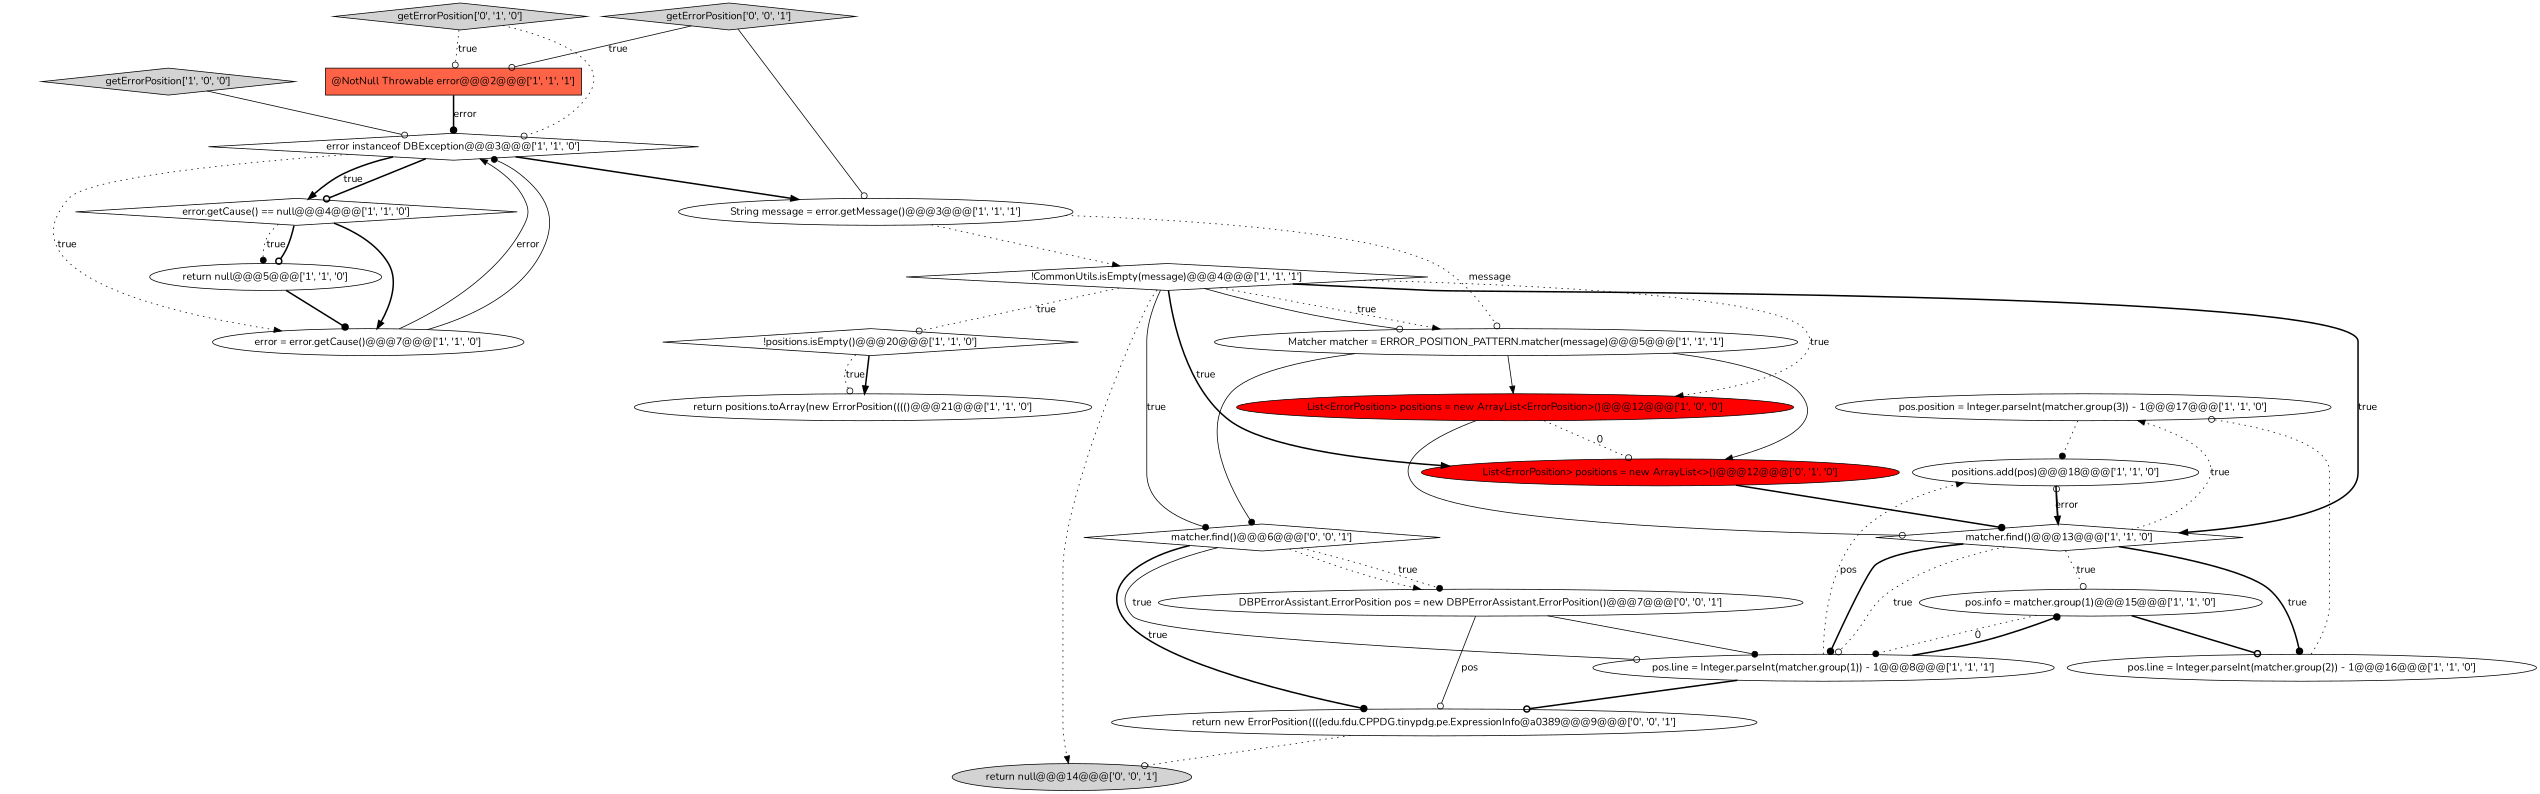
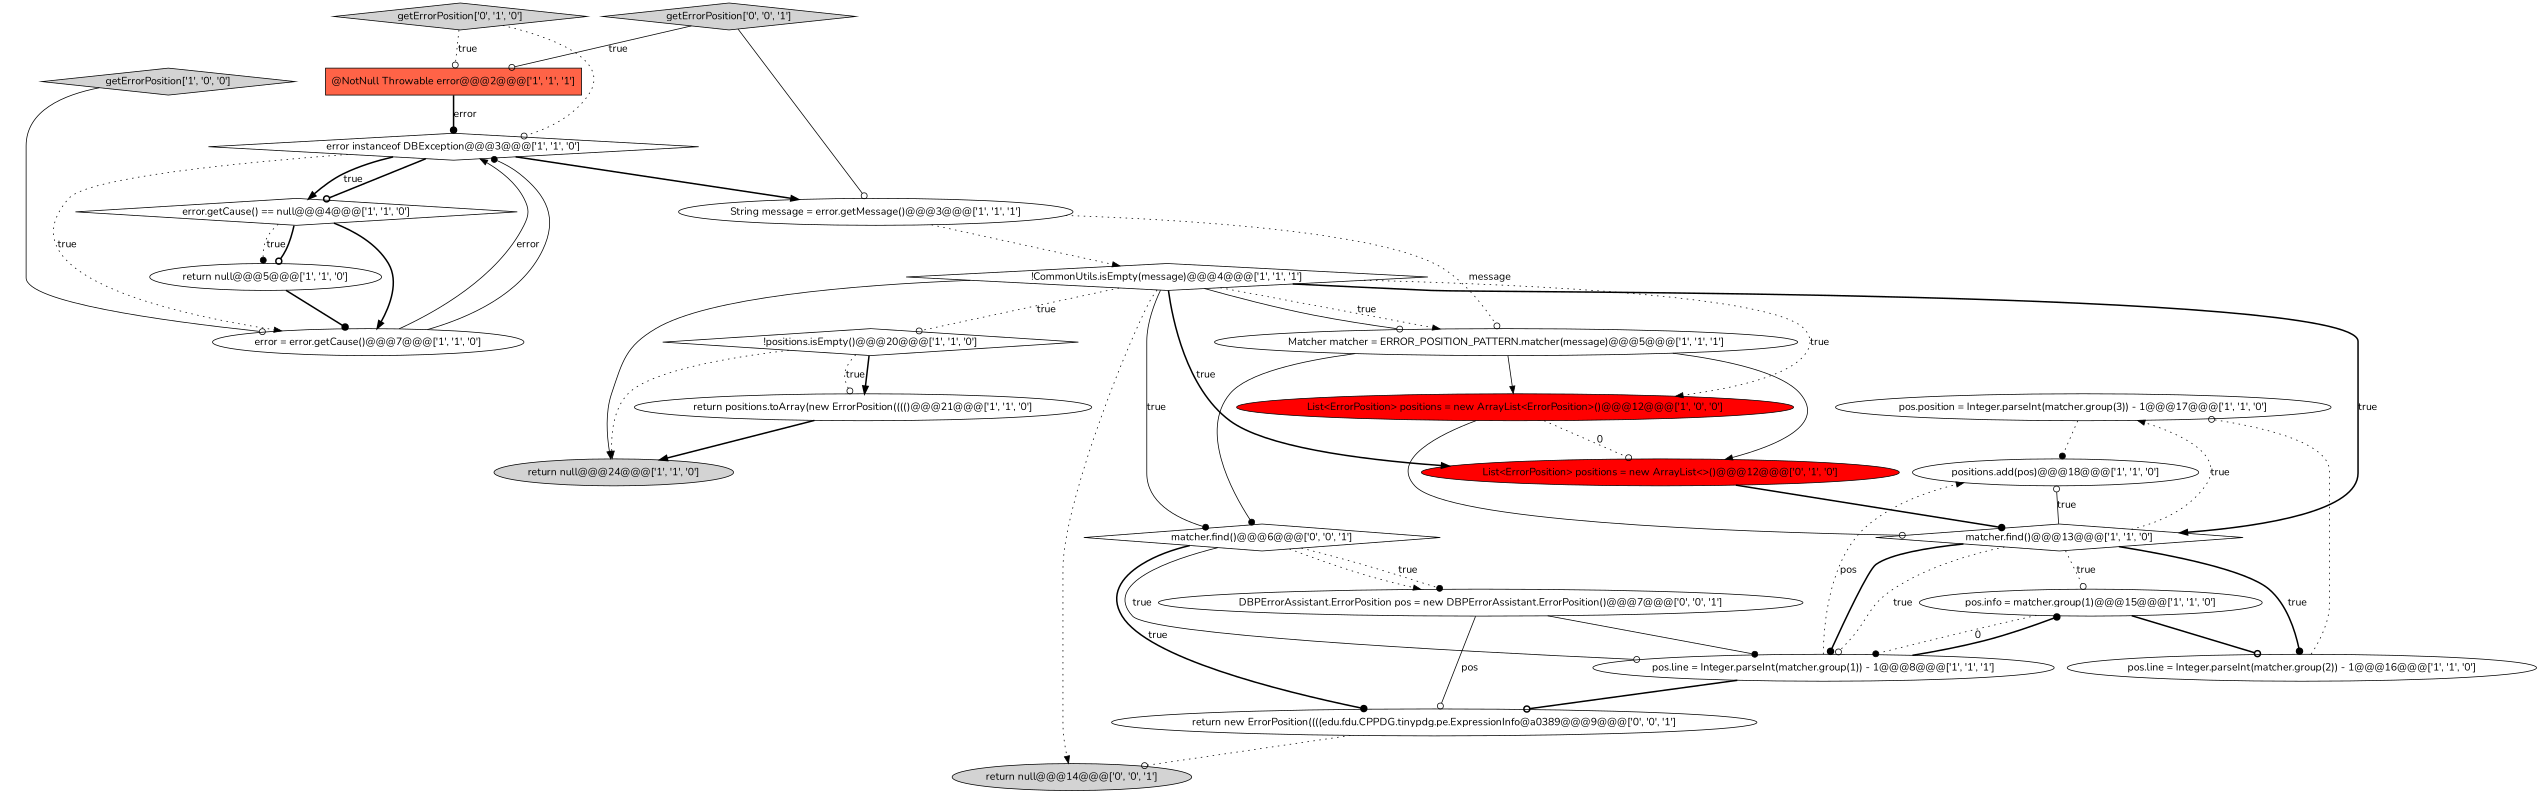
(304, 113) -> (29, 282)
none -> (614, 472)
(2057, 501) -> none
(2067, 505) -> (2067, 505)
